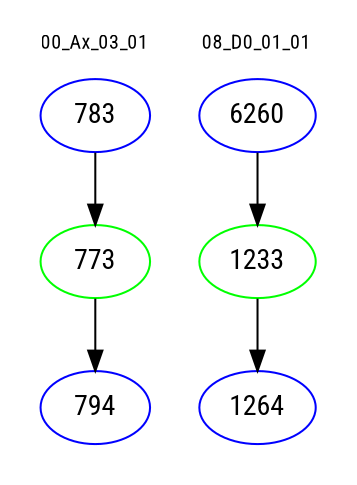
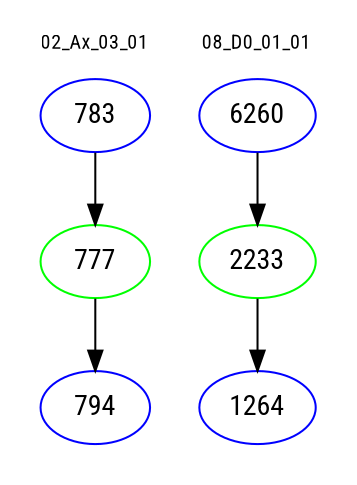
(95, 44) -> (95, 44)
(95, 262) -> (95, 262)
(258, 262) -> (258, 262)
